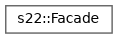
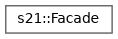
(59, 19) -> (59, 19)
